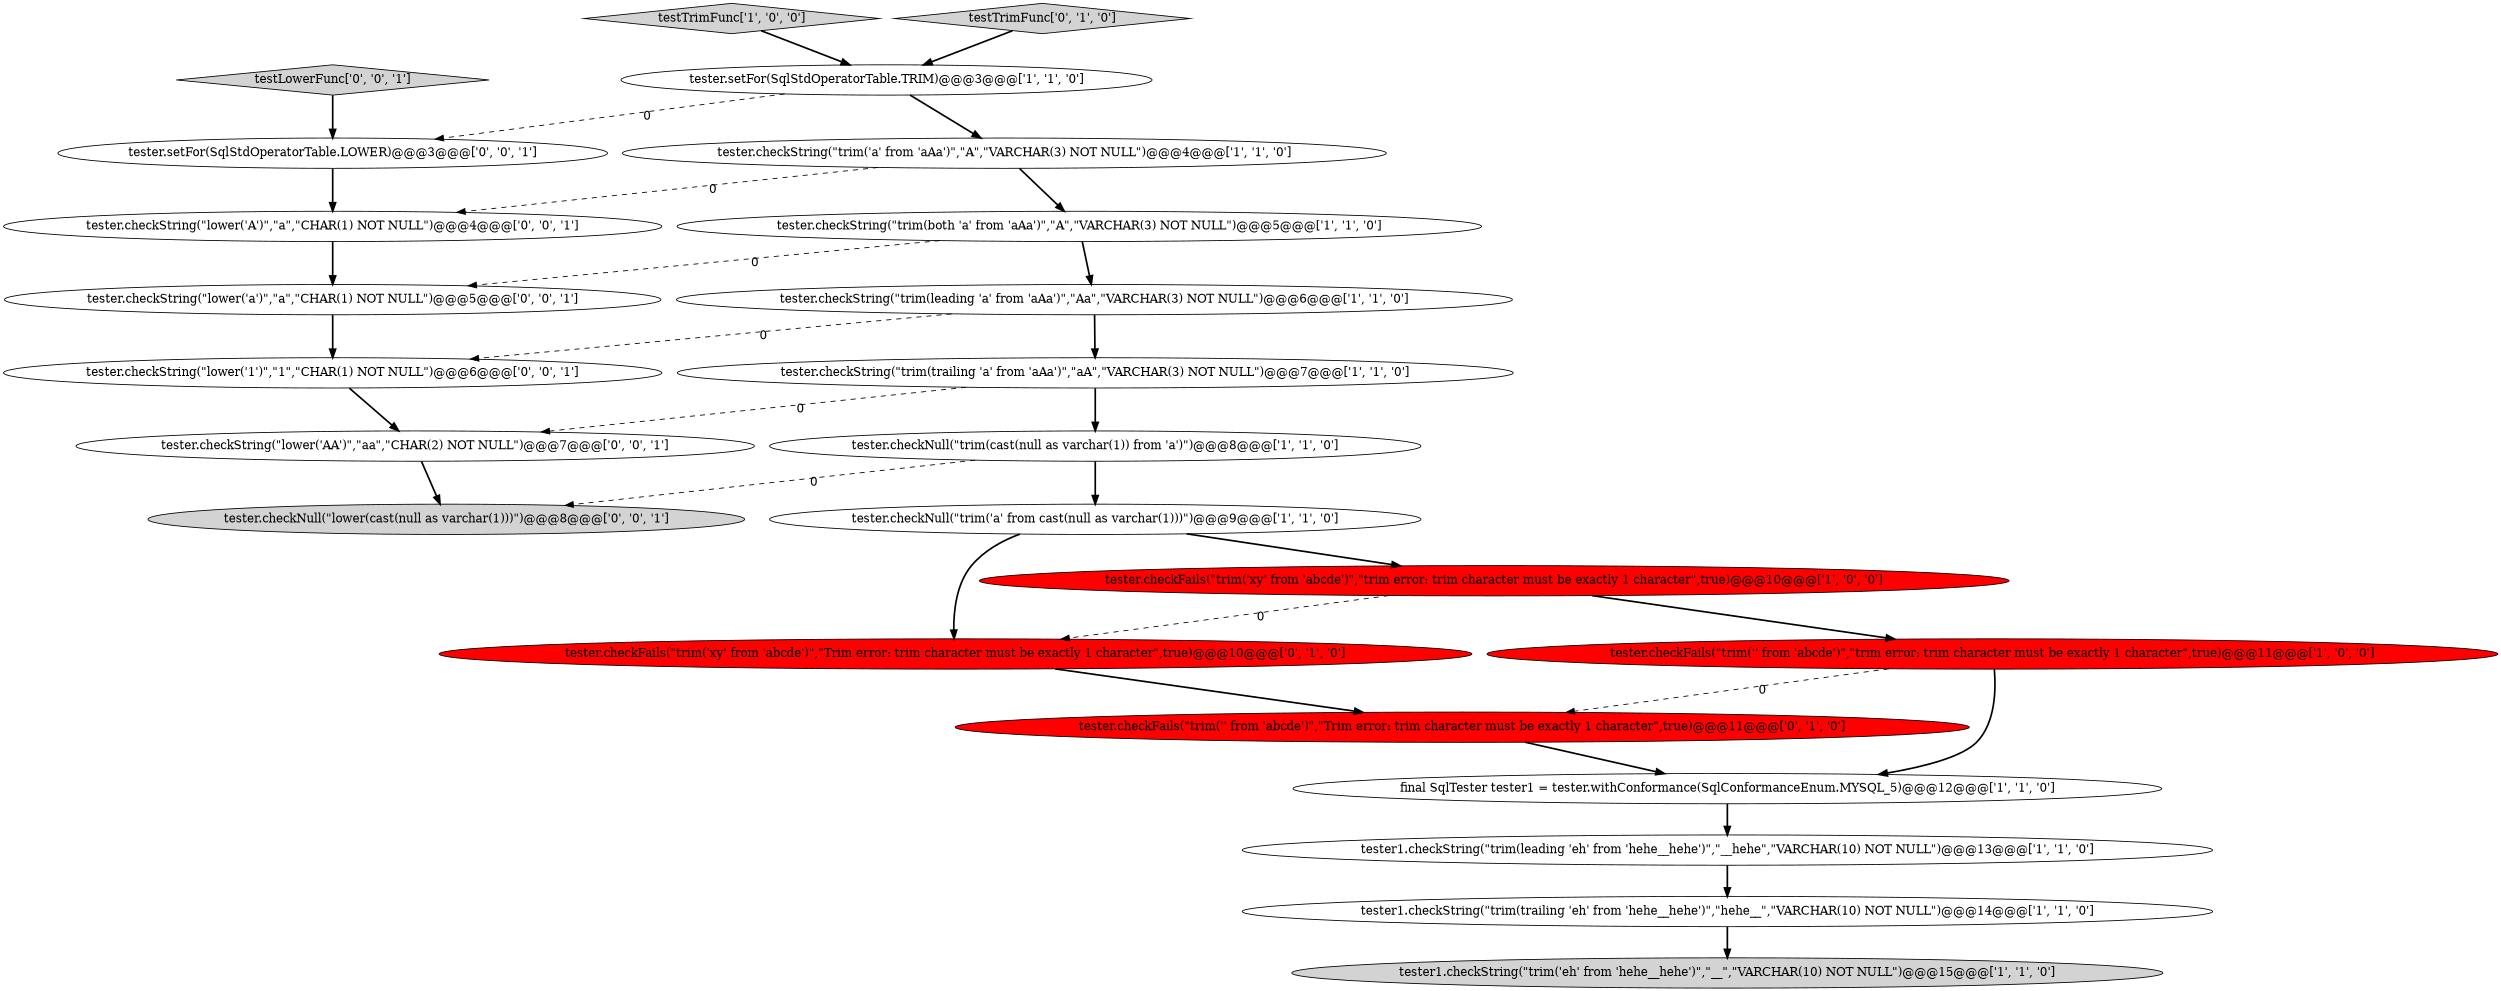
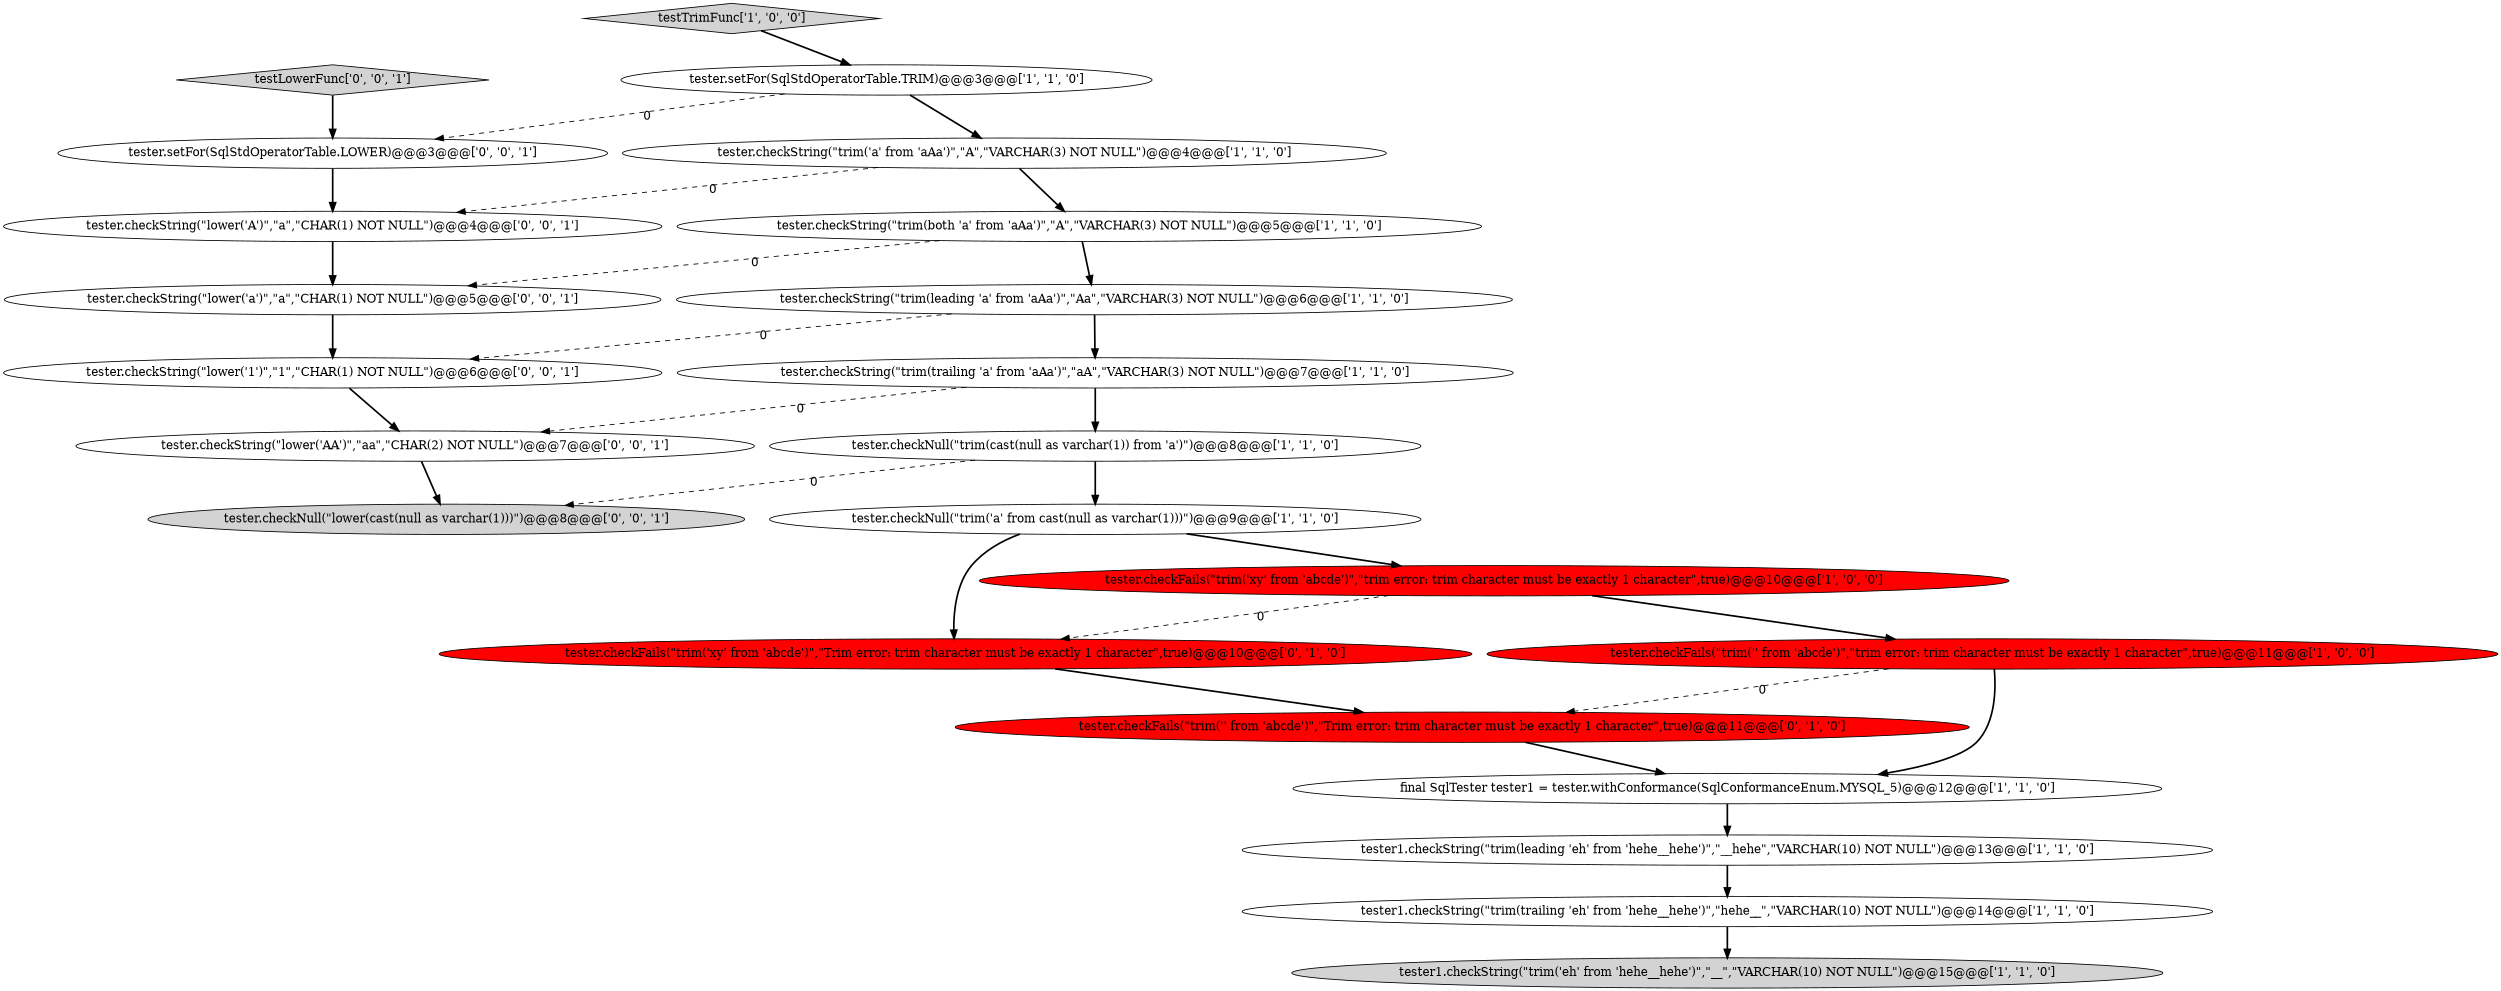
(1042, 19) -> none
